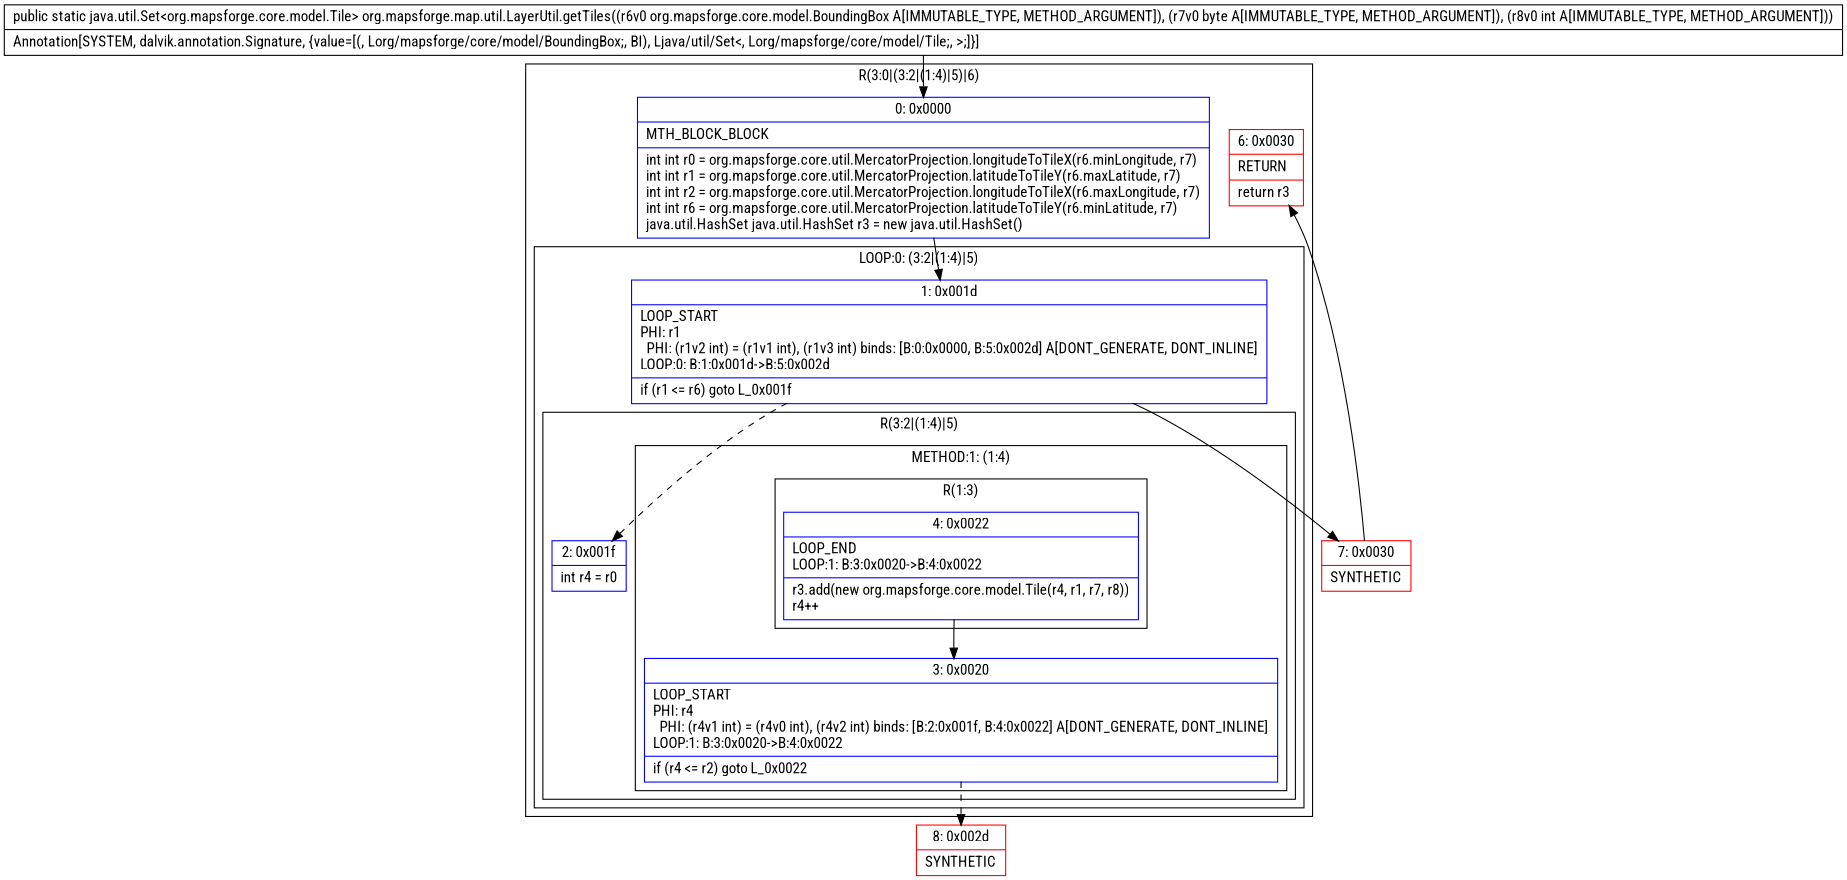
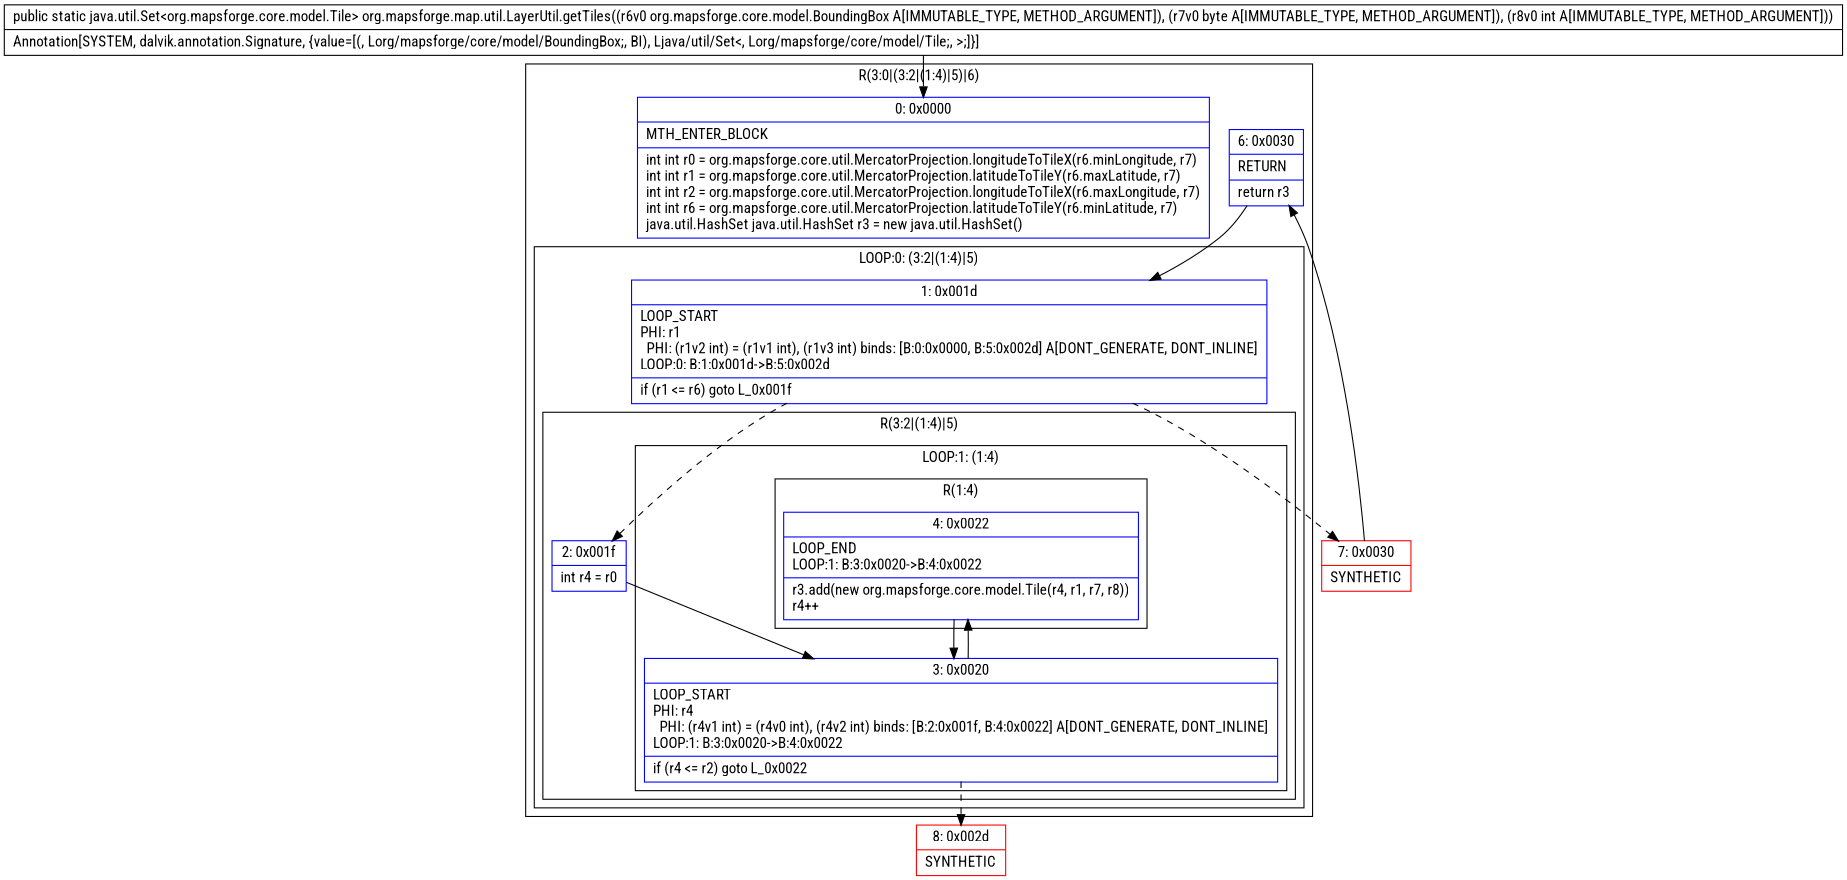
(708, 134) -> (707, 134)
(1266, 168) -> (1266, 168)
(936, 254) -> (1217, 240)
(961, 458) -> (961, 458)
(1235, 463) -> (1235, 463)
(961, 491) -> (961, 491)
none -> (715, 619)
none -> (968, 645)
